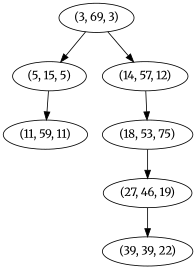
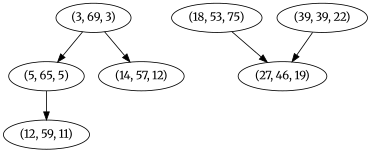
(49, 76) -> (46, 76)
(146, 101) -> none
(45, 135) -> (46, 135)
(148, 218) -> (305, 44)
